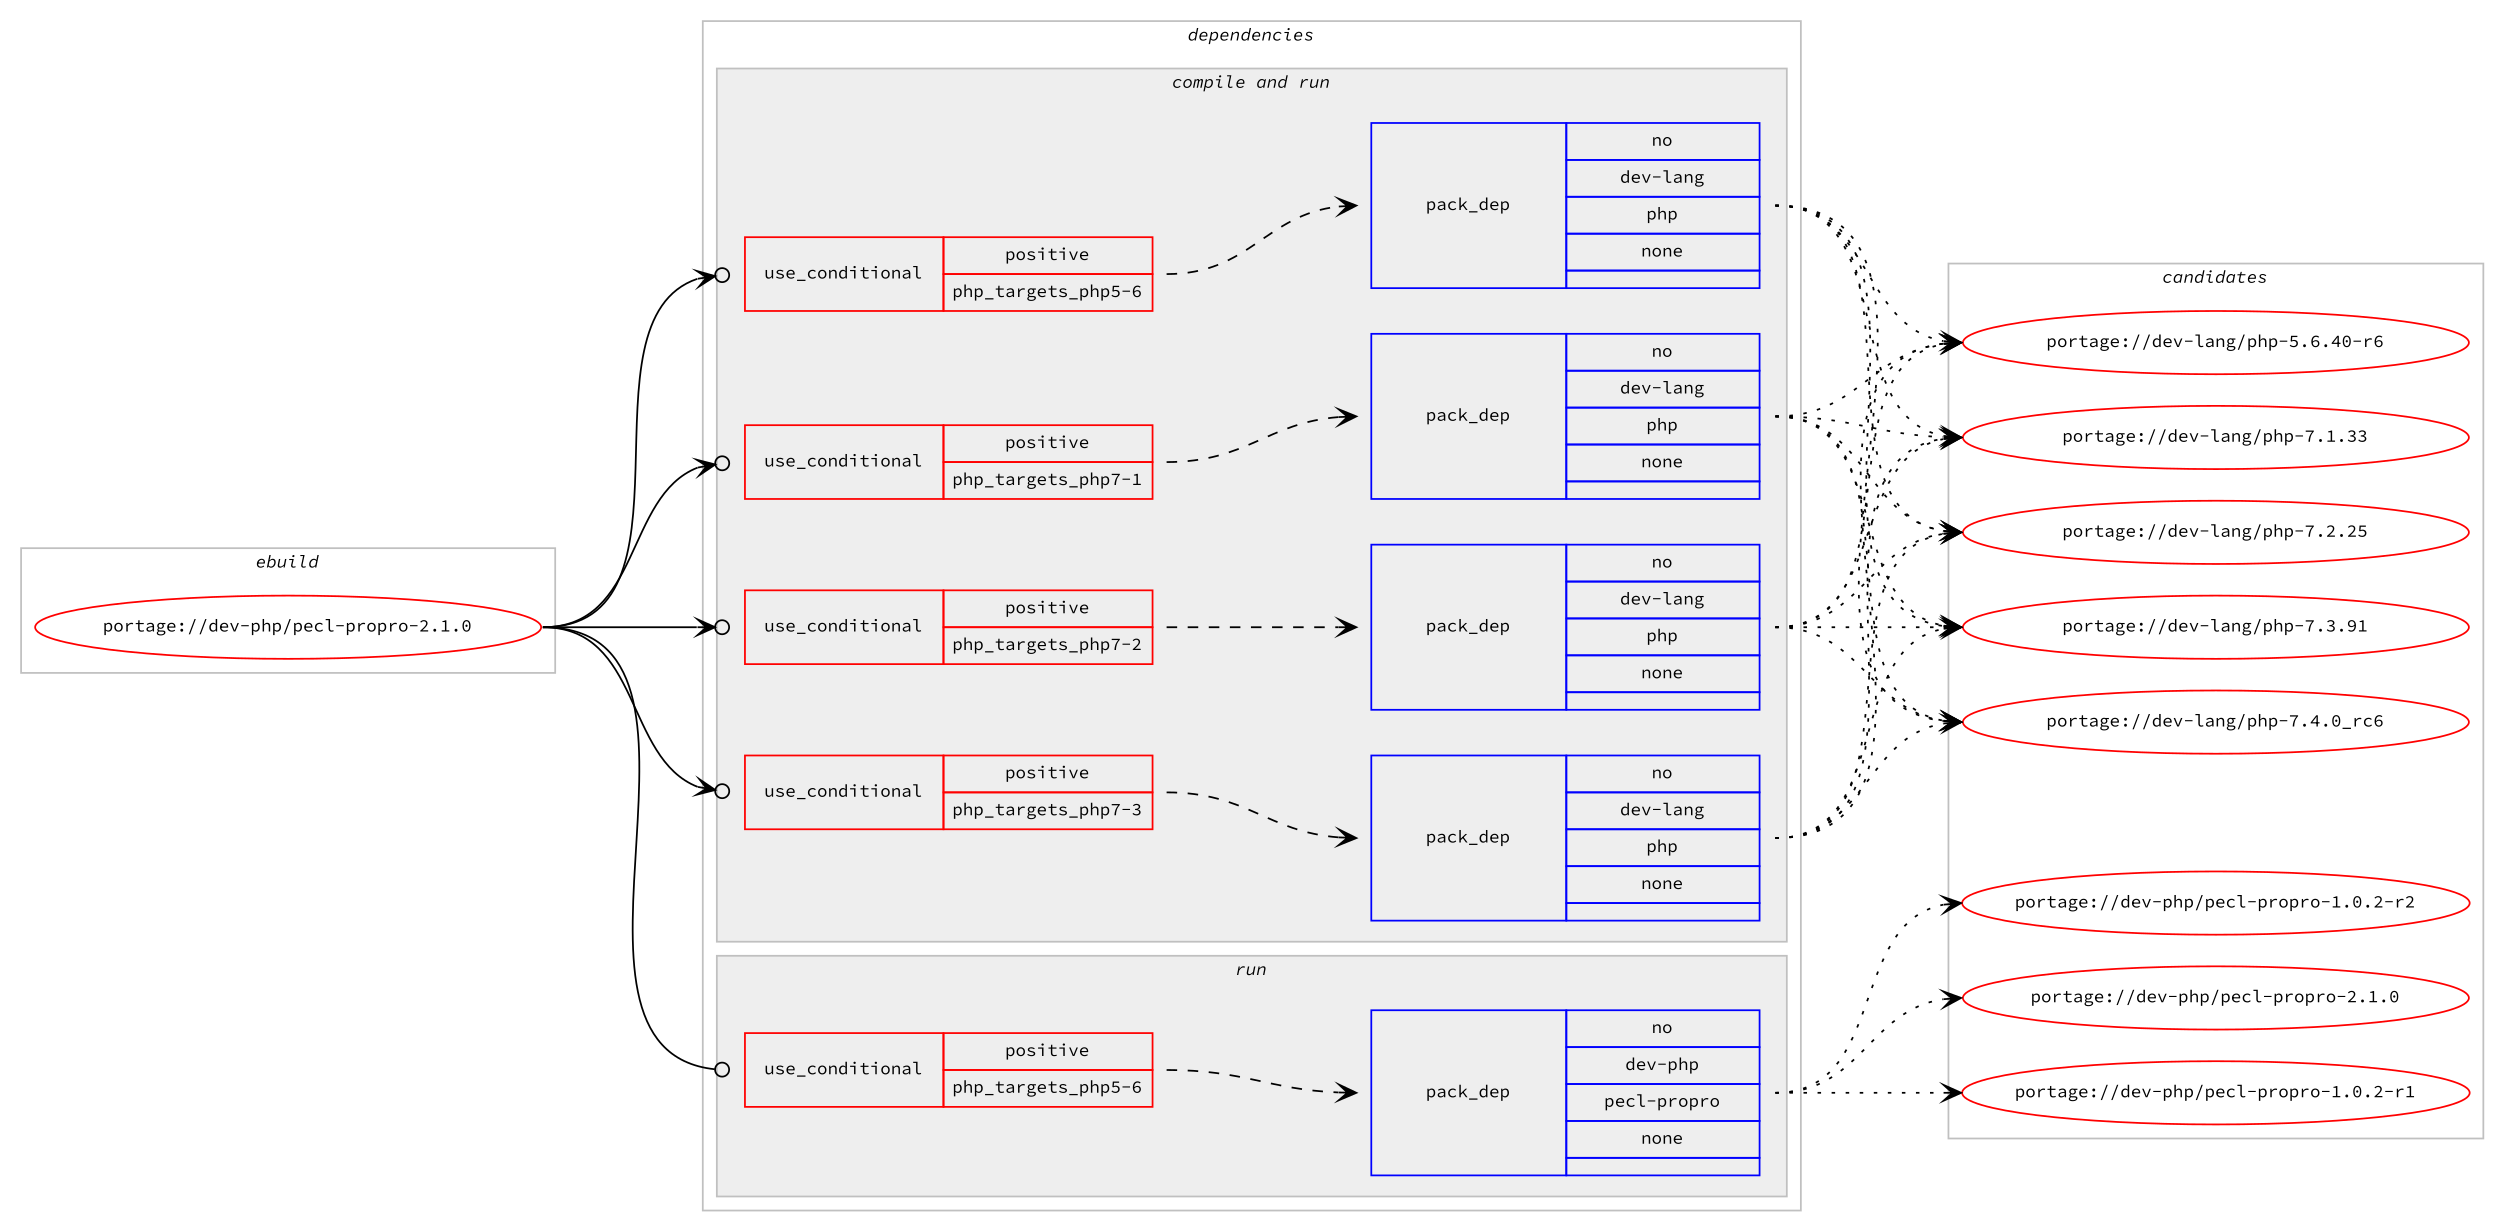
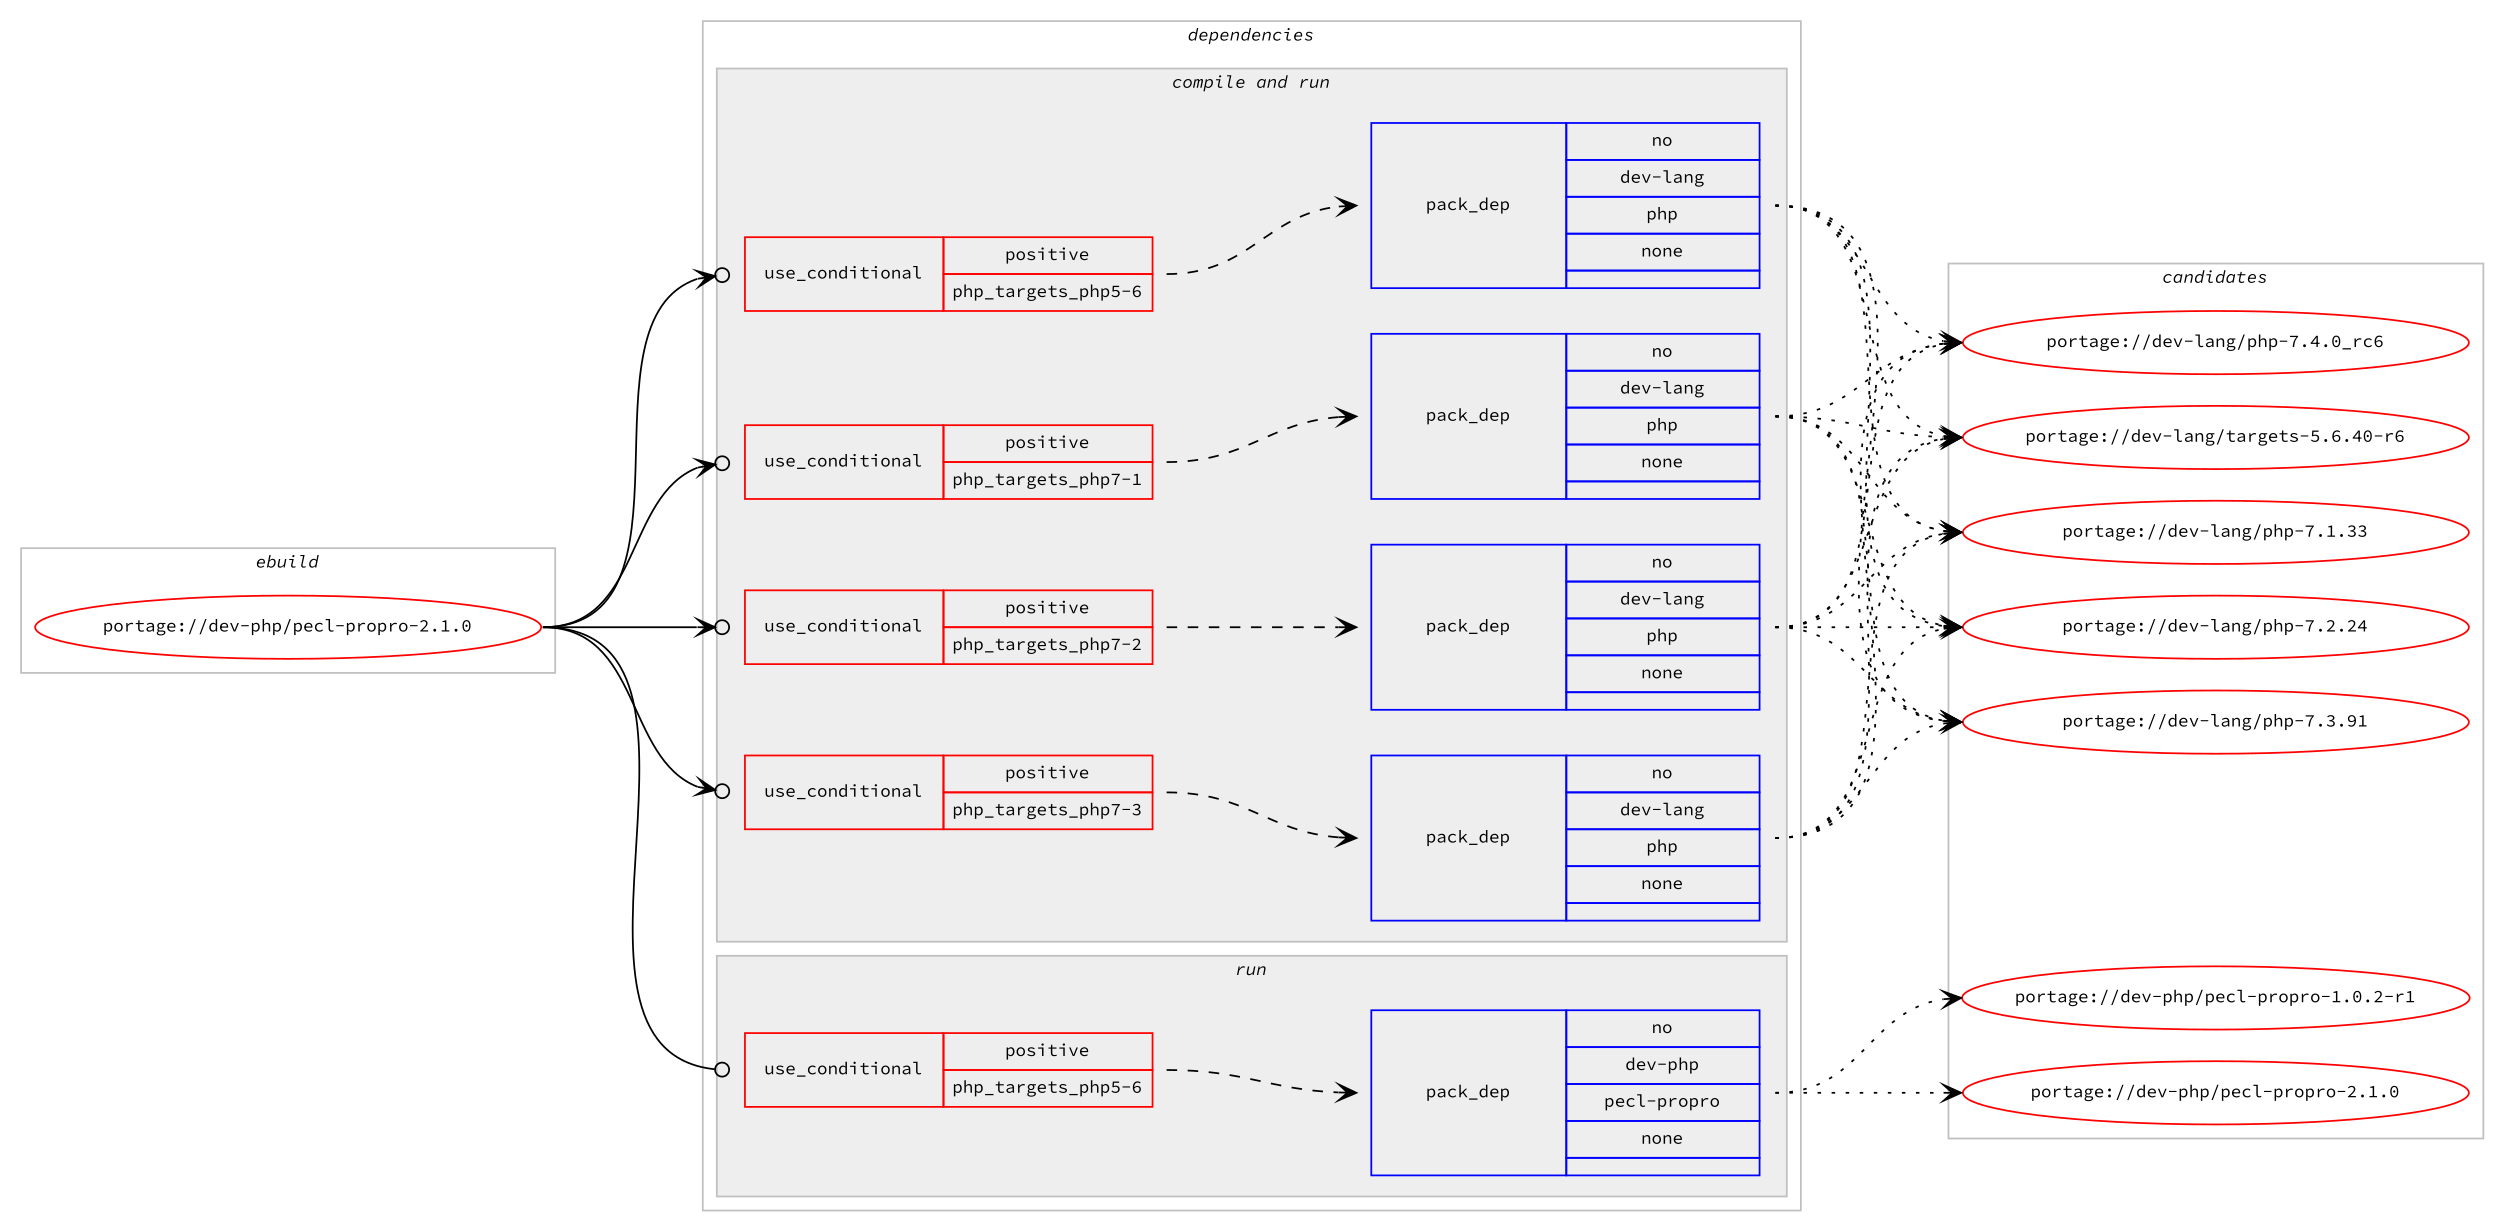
(2216, 343) -> (2216, 437)
(2216, 532) -> (2216, 627)
(2216, 903) -> none
